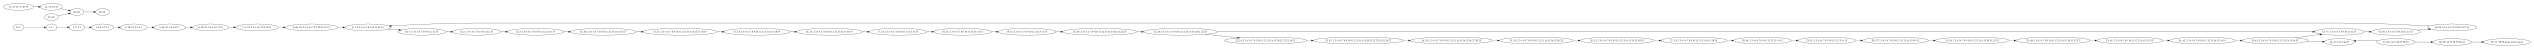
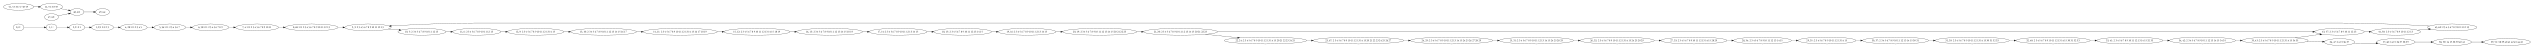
(2367, 41) -> (2365, 43)
